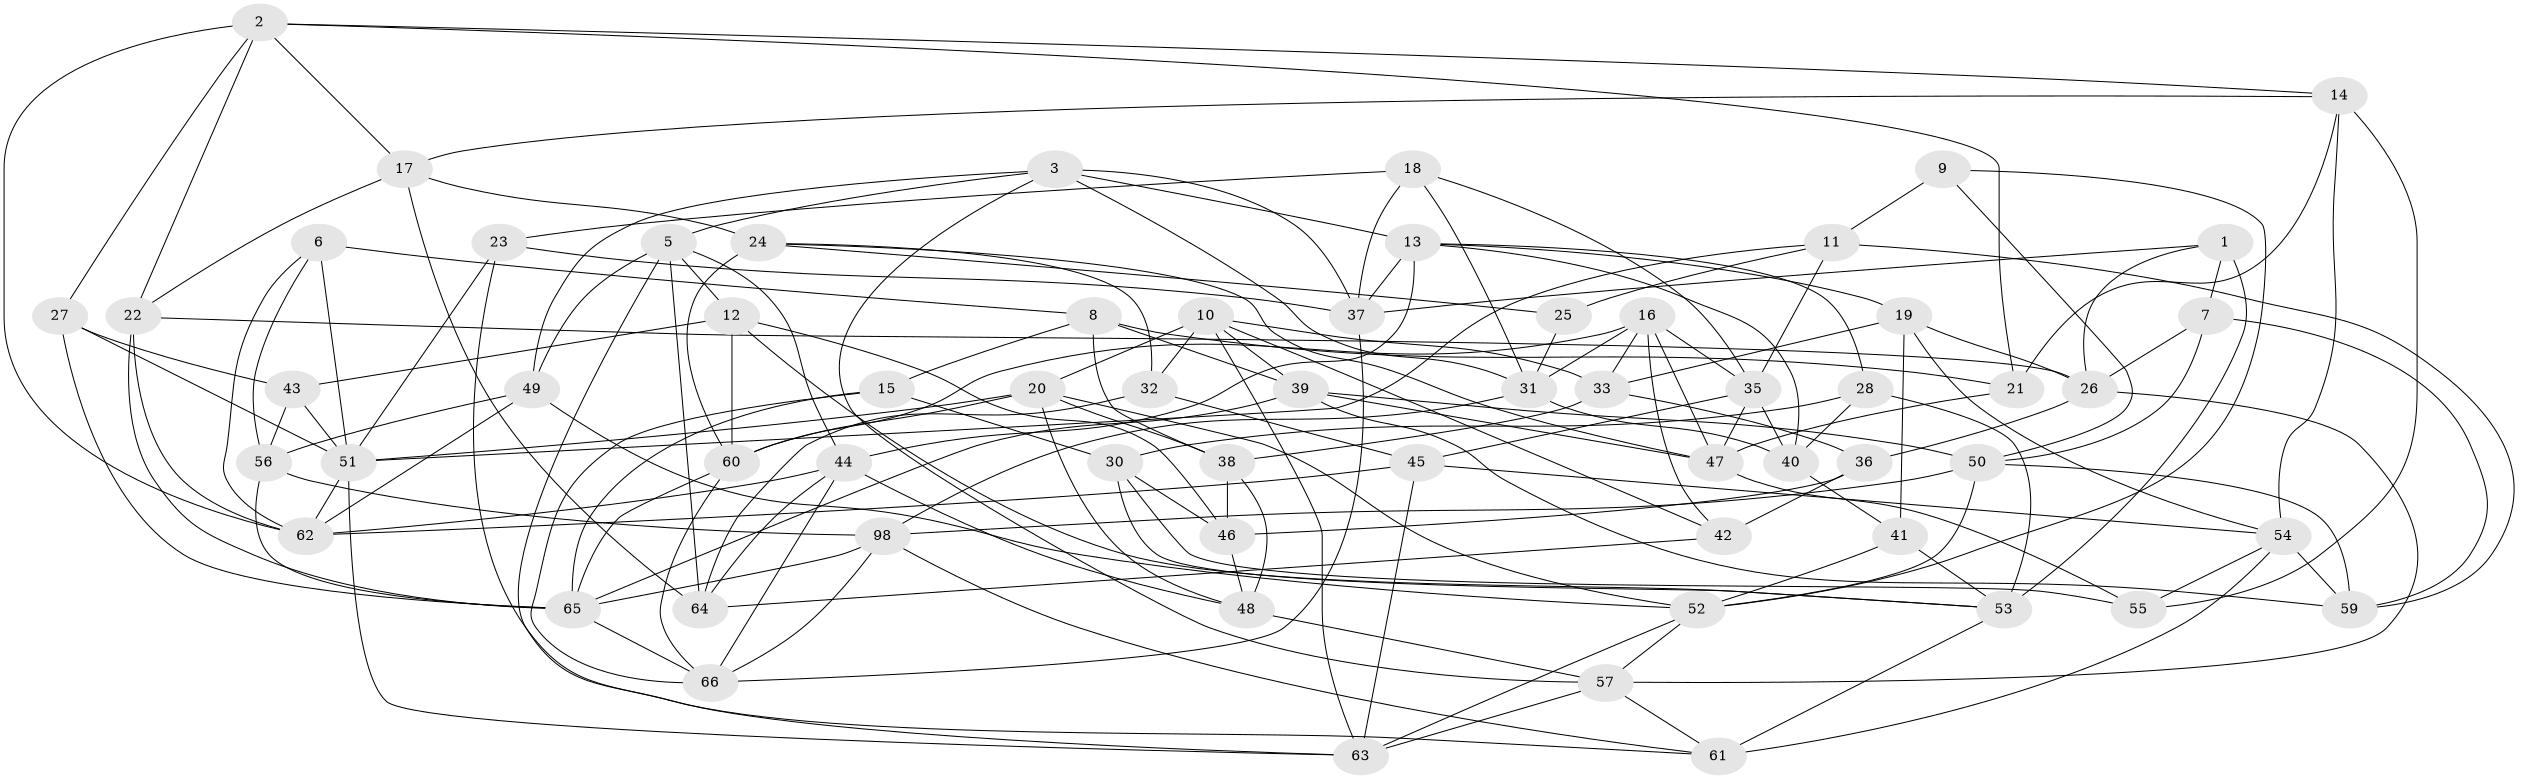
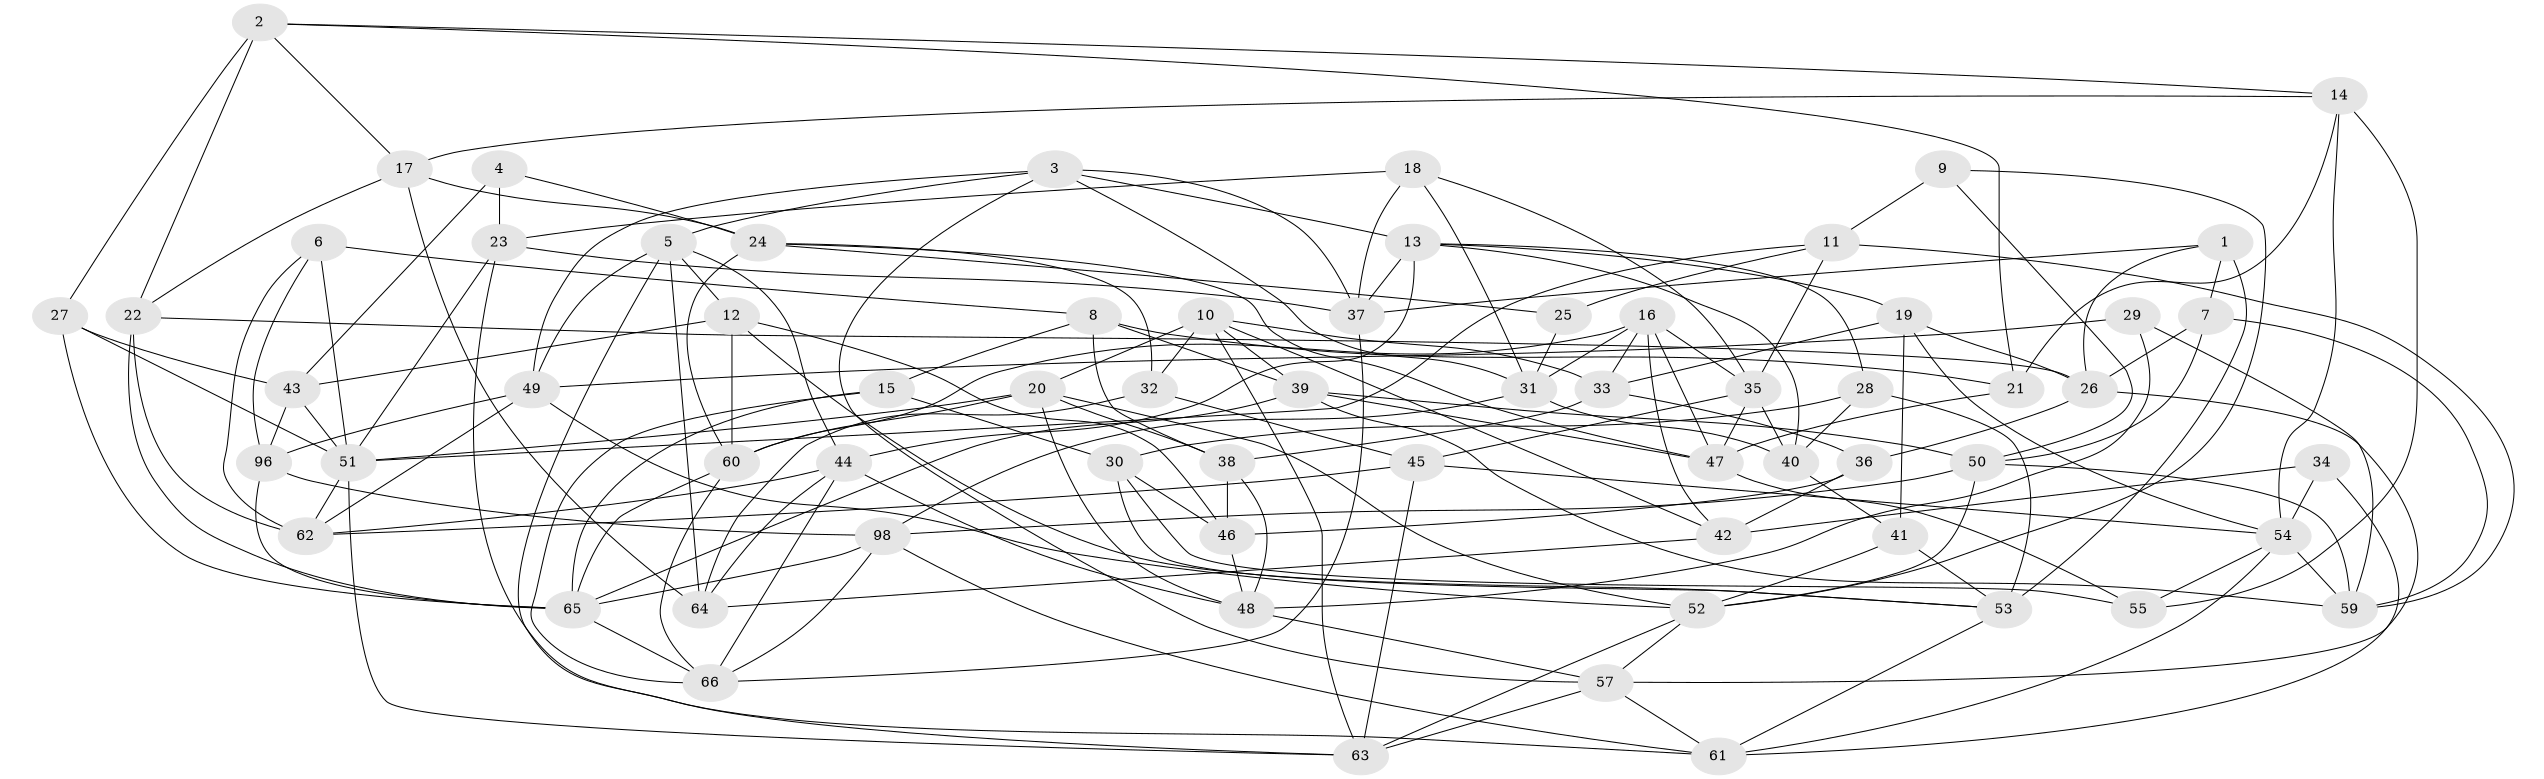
none -> (500, 169)
(4, 283) -> none
none -> (2133, 316)
(264, 463) -> (264, 463)
none -> (2322, 463)
